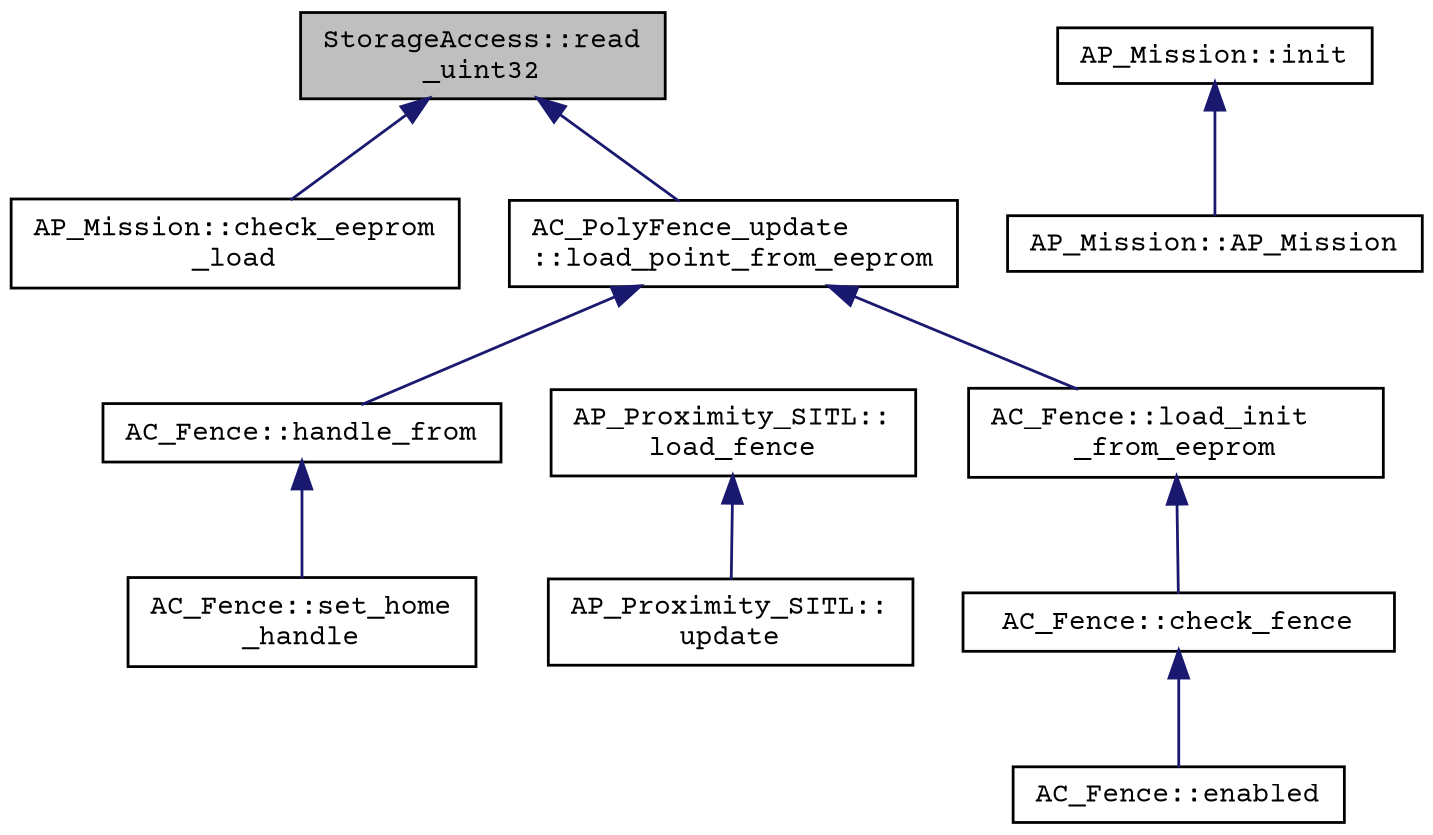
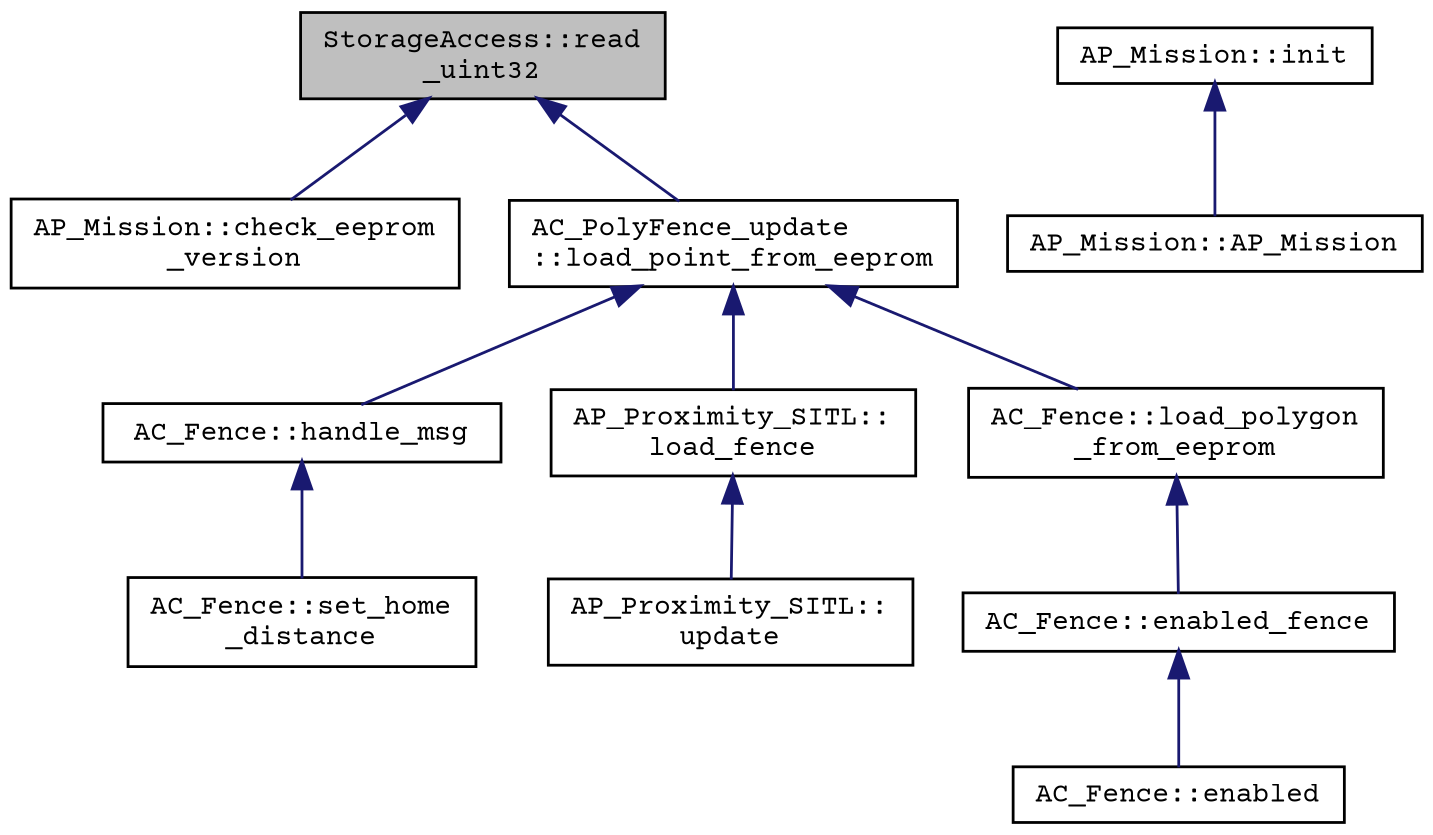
(235, 244) -> (235, 244)
none -> (733, 352)
(302, 433) -> (302, 433)
(1176, 433) -> (1176, 433)
(302, 622) -> (302, 622)
(1179, 622) -> (1179, 622)
